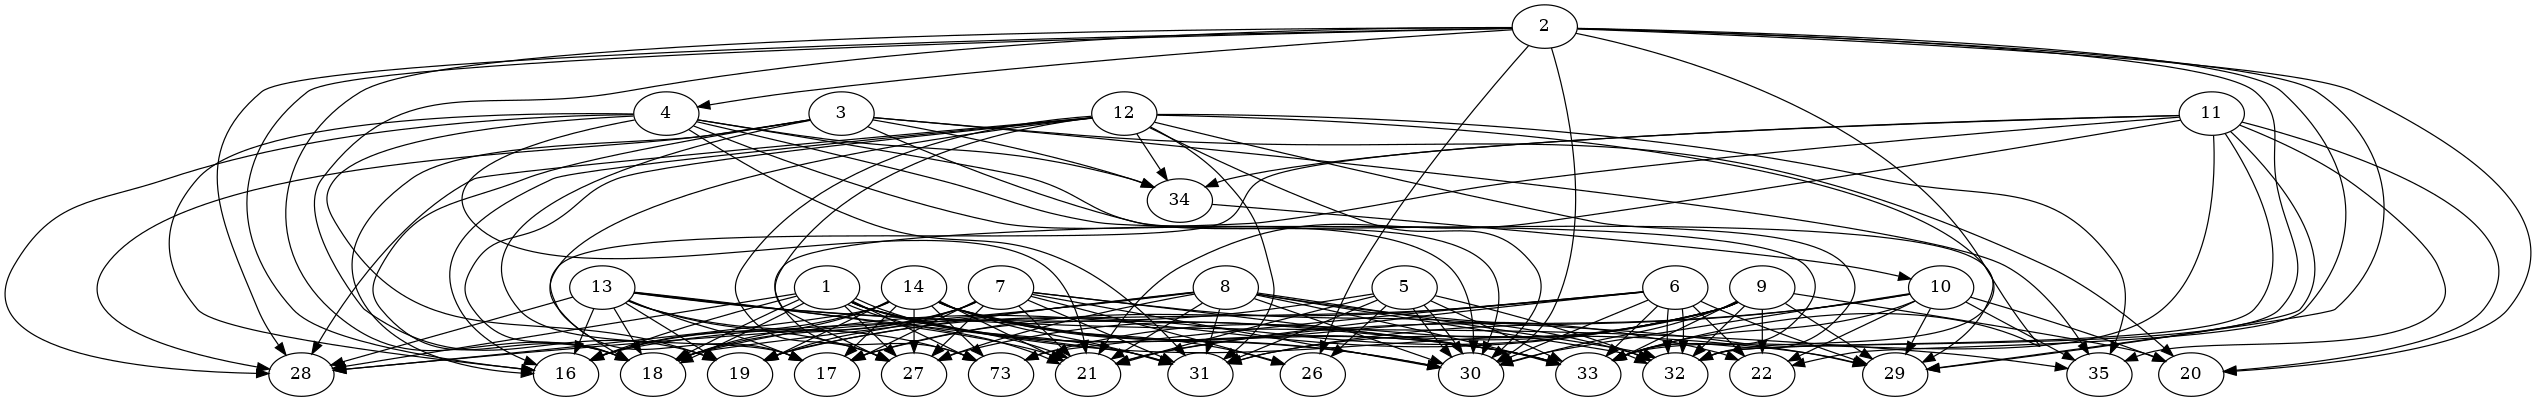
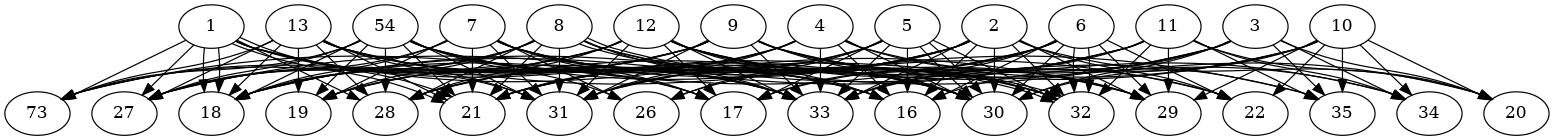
(1110, 60) -> (783, 70)
(1625, 241) -> (1376, 61)
(914, 288) -> (385, 27)
(723, 316) -> (907, 64)
